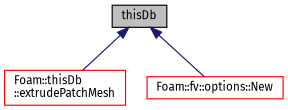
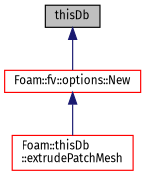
(101, 53) -> (73, 120)
